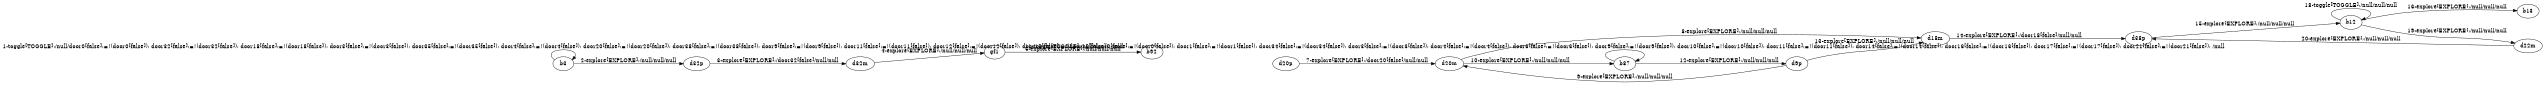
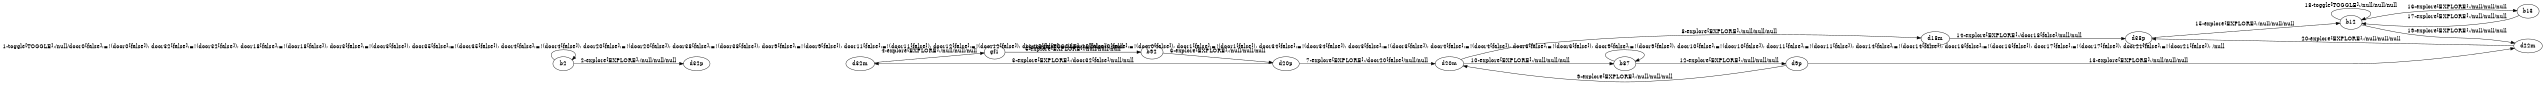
none -> (2443, 26)
(1863, 51) -> (2160, 64)
none -> (1216, 58)
(563, 64) -> (563, 64)
(776, 64) -> (1076, 64)
